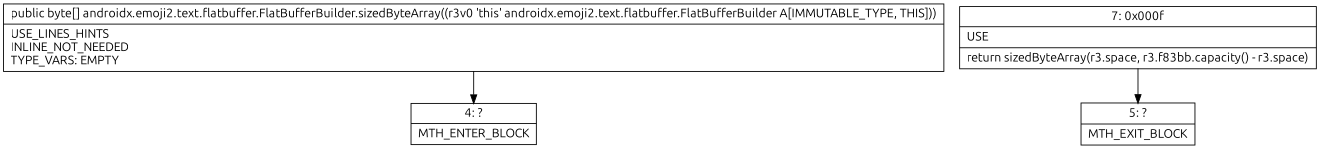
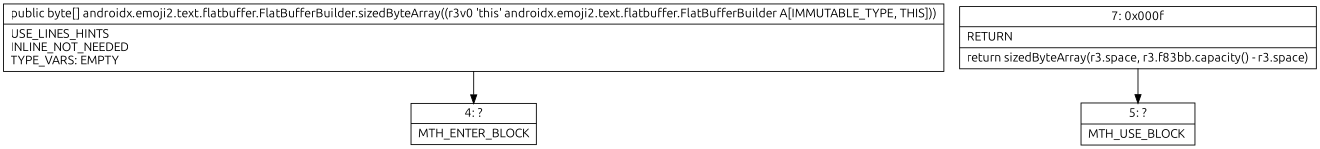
(978, 37) -> (990, 37)
(1138, 134) -> (1137, 134)
